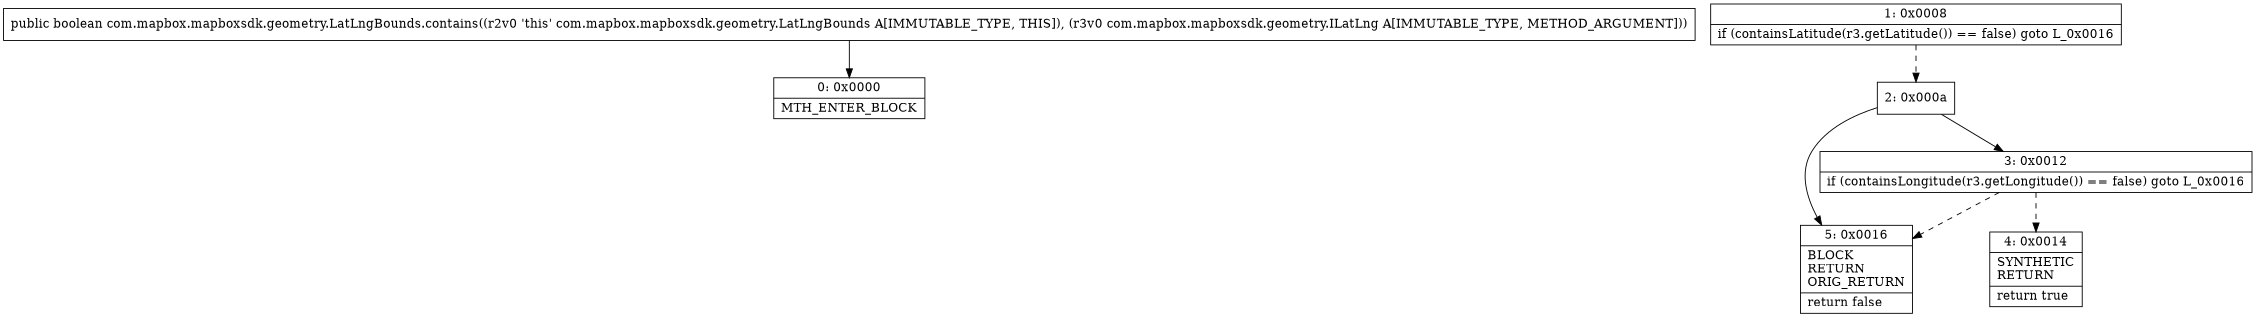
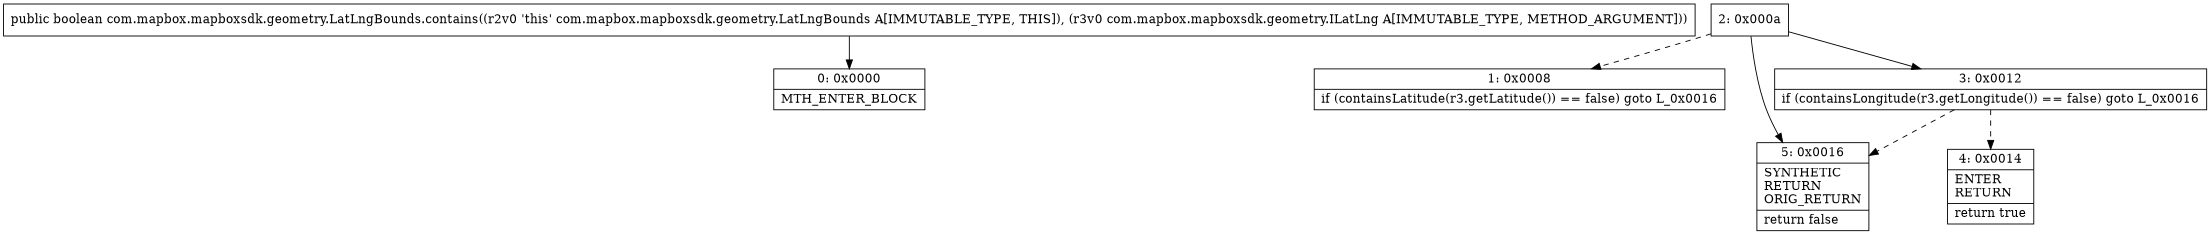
(1916, 59) -> (1656, 50)
(1831, 256) -> (1803, 173)
(2036, 262) -> (1978, 180)
